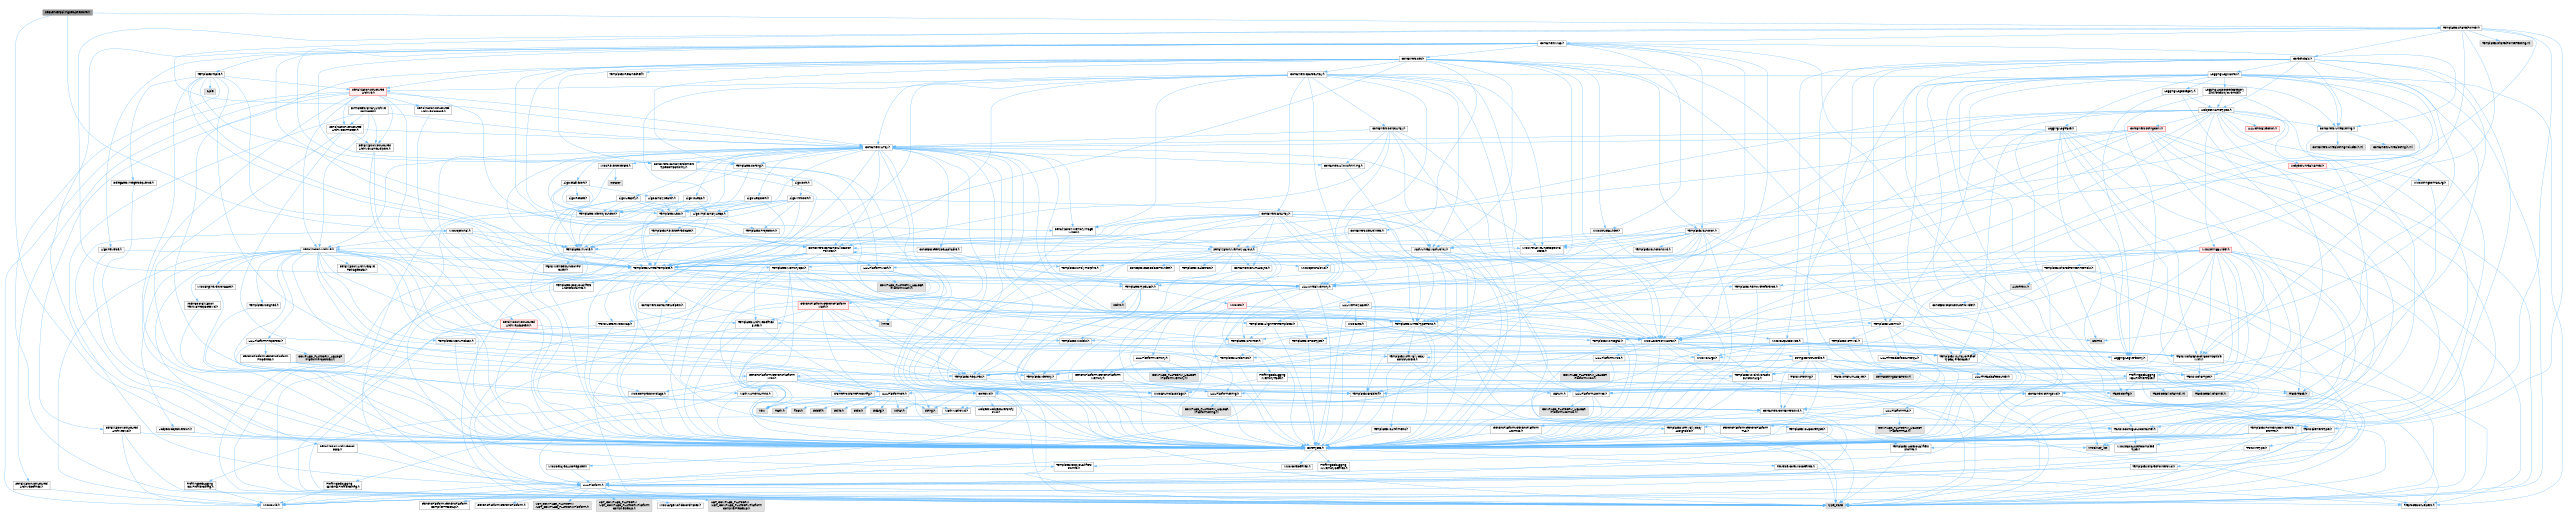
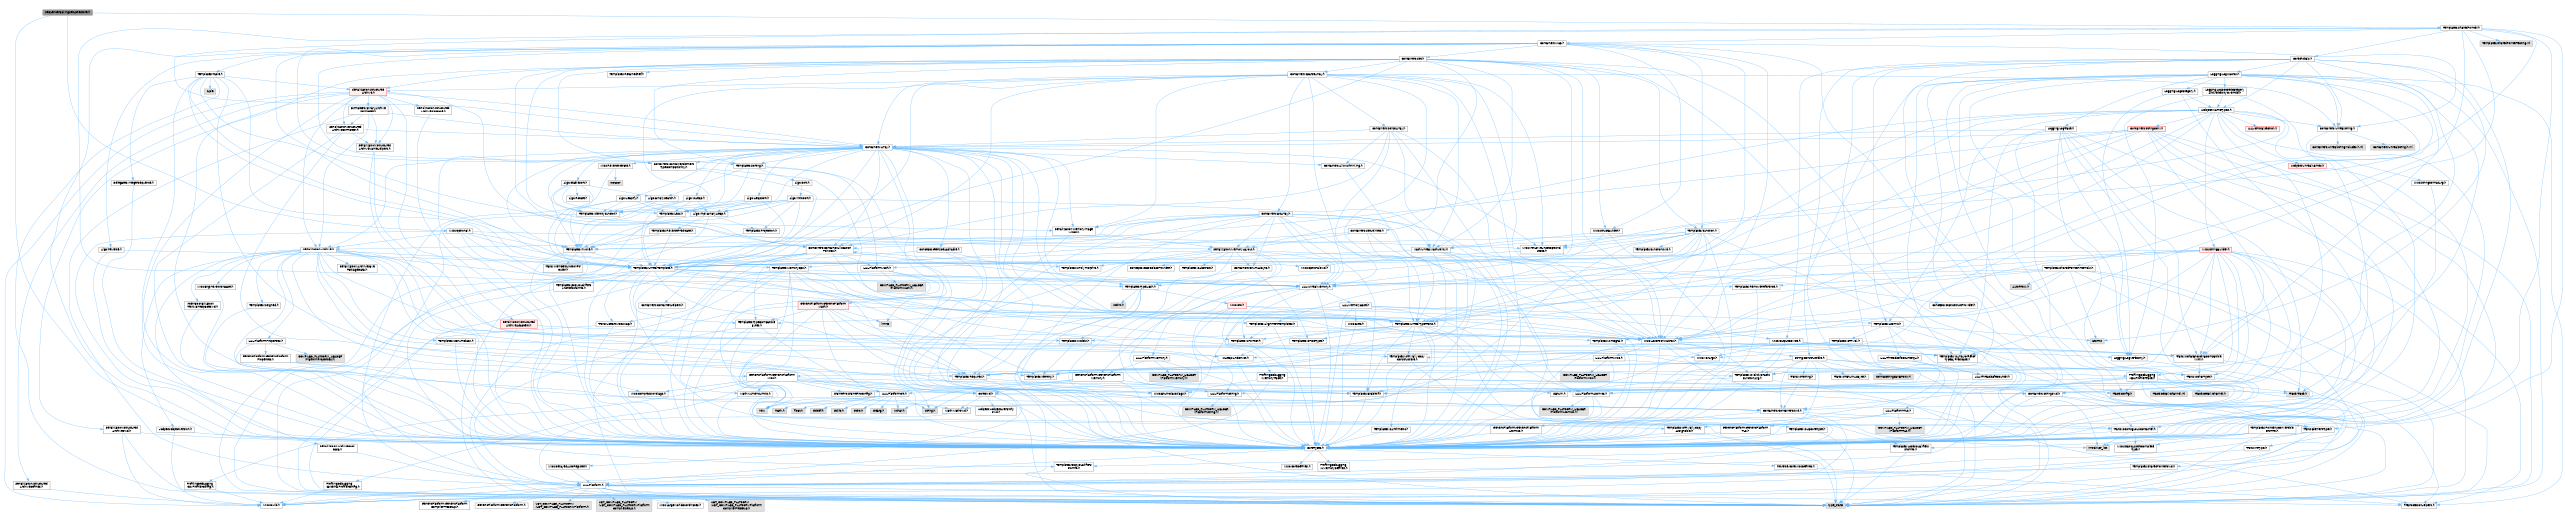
none -> (368, 99)
(666, 205) -> none
(1989, 296) -> (1580, 267)
(757, 324) -> (757, 324)
(1236, 358) -> (1236, 358)
(60, 377) -> (190, 494)
